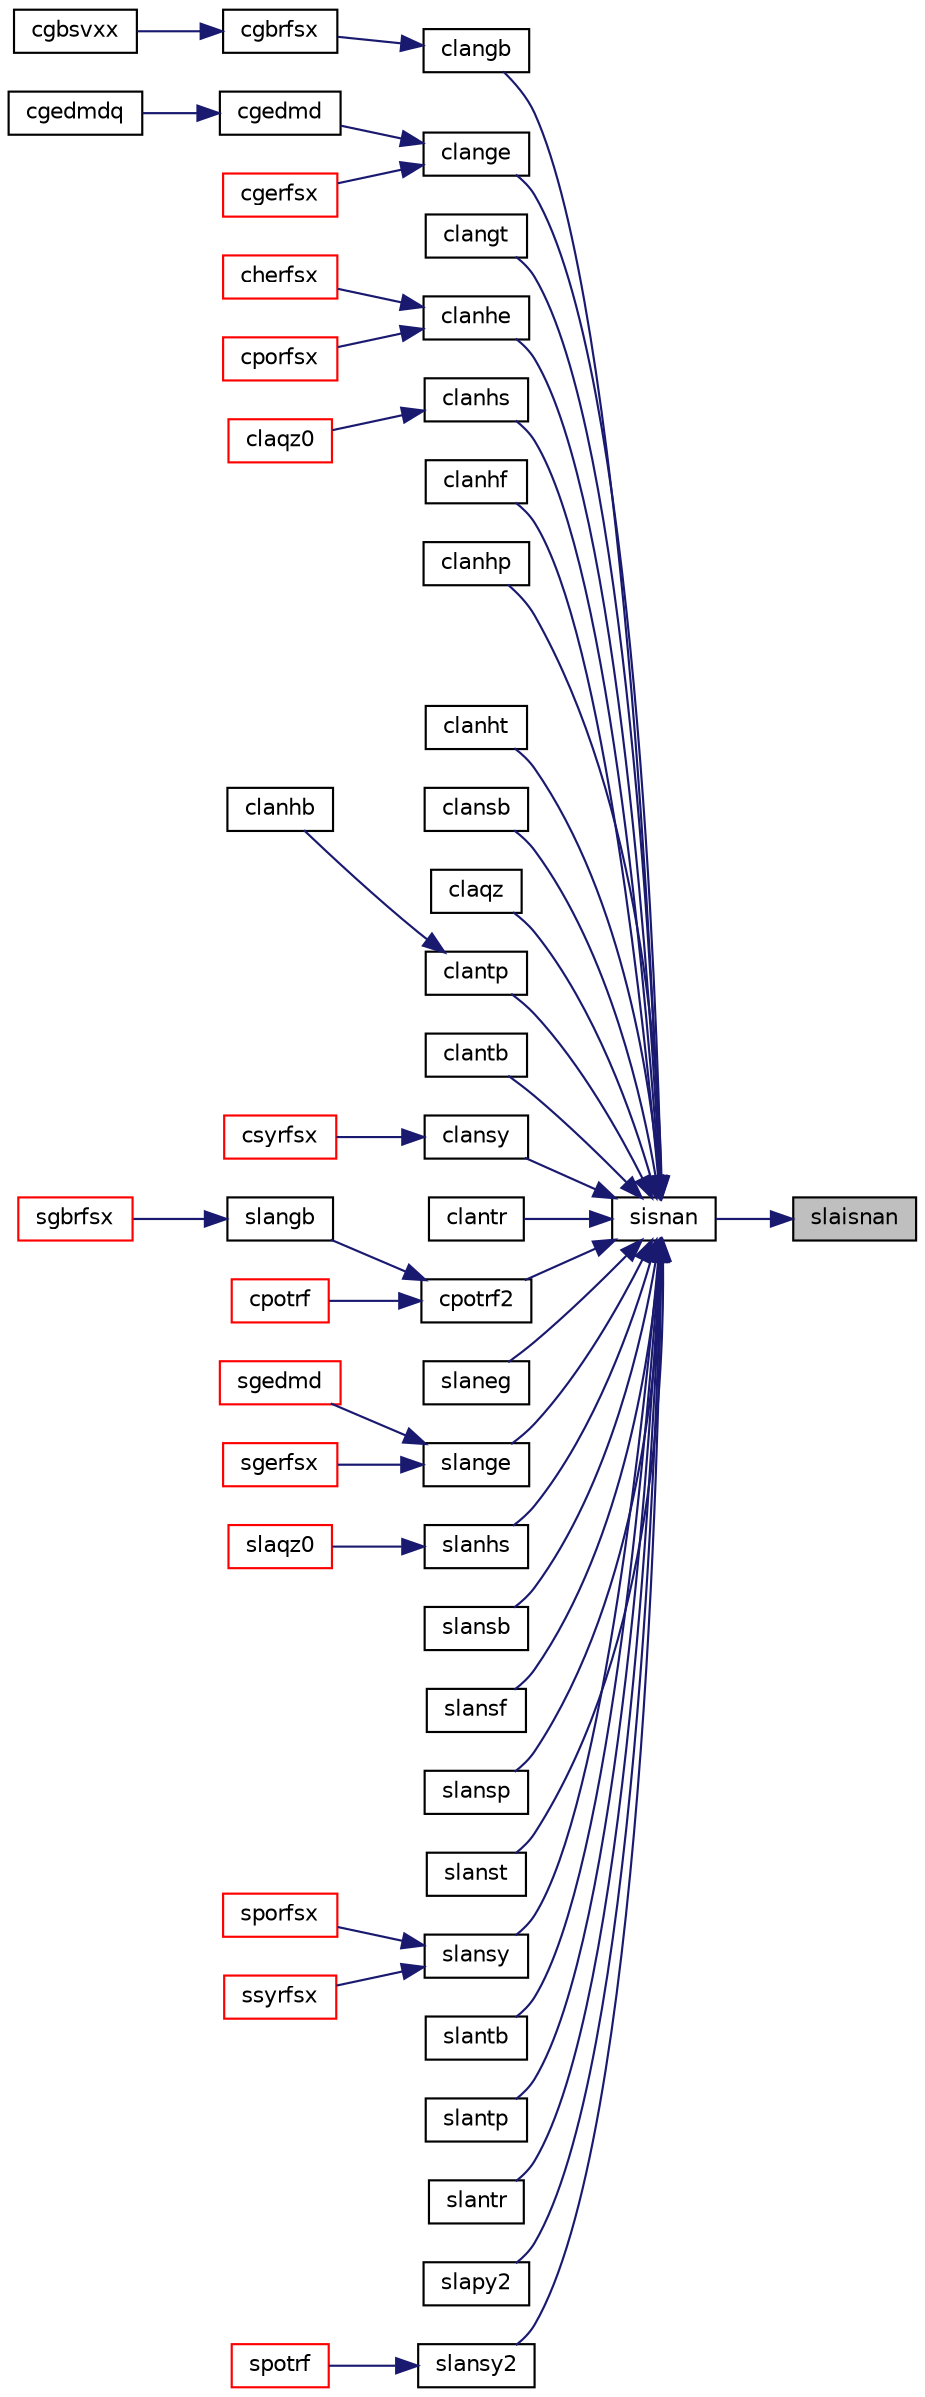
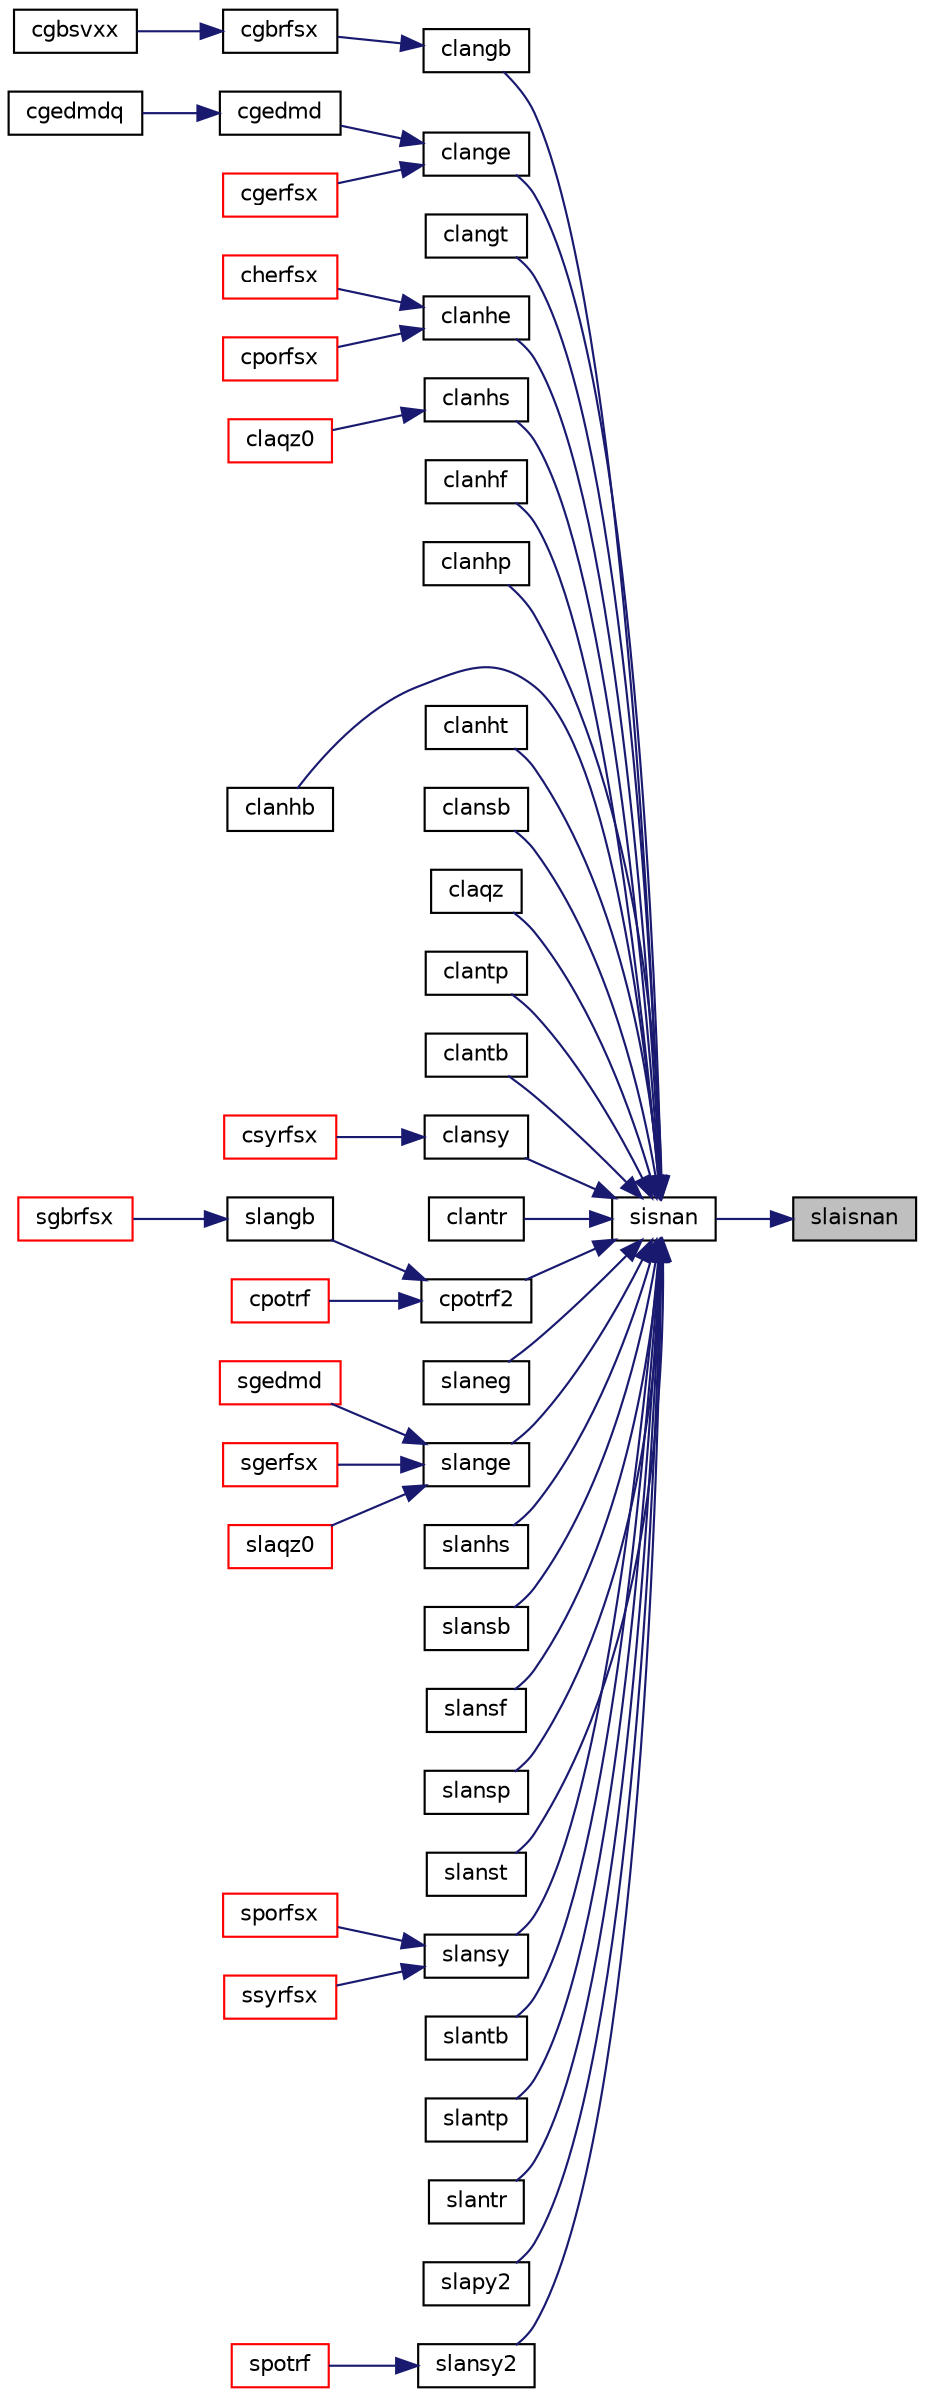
(364, 886) -> (589, 785)
(367, 1547) -> (368, 1510)
